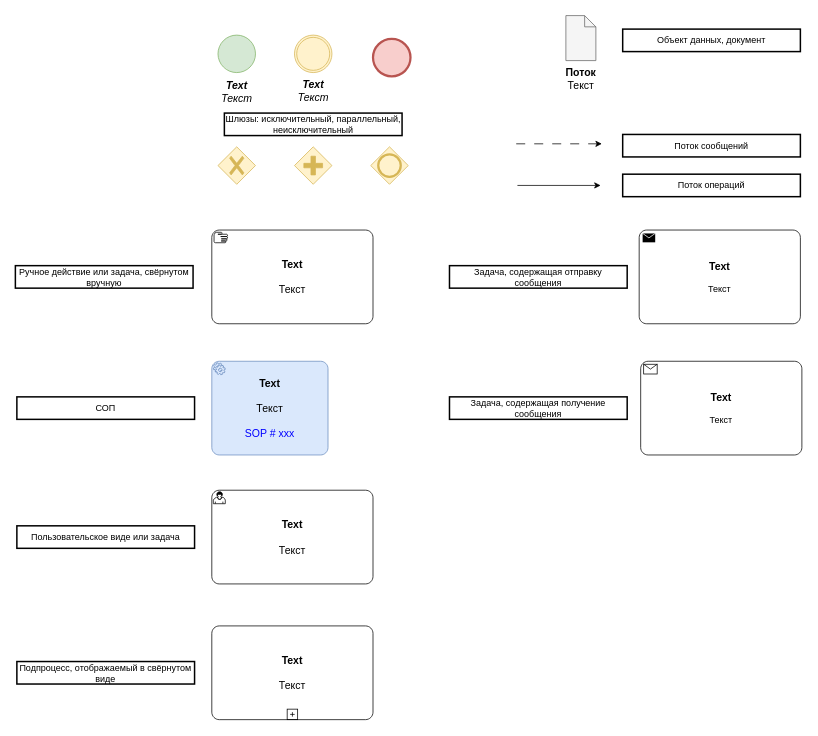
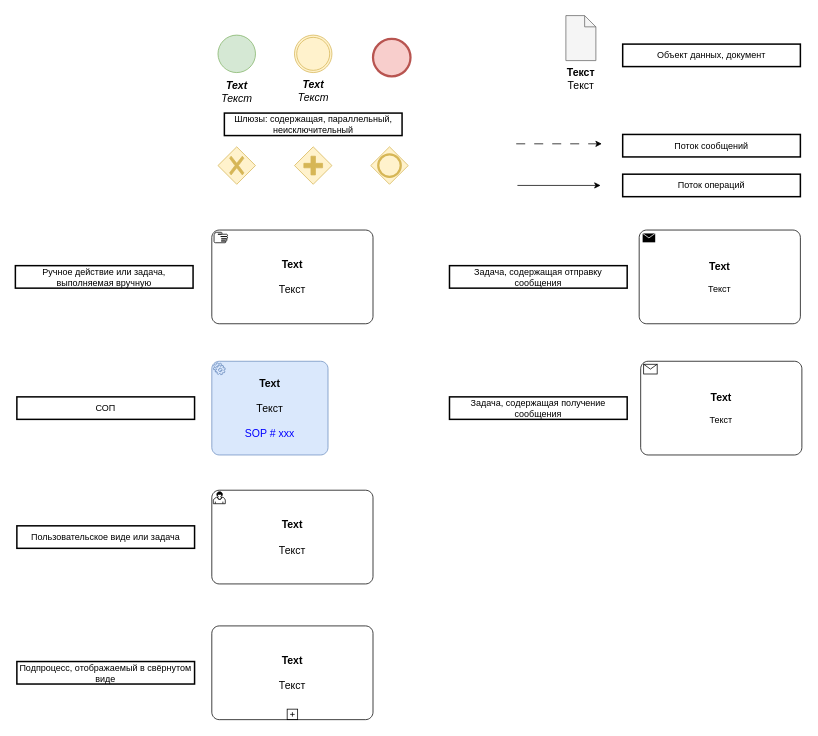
(712, 40) -> (712, 55)
(581, 78) -> (581, 78)
(314, 124) -> (314, 124)
(104, 277) -> (104, 277)
